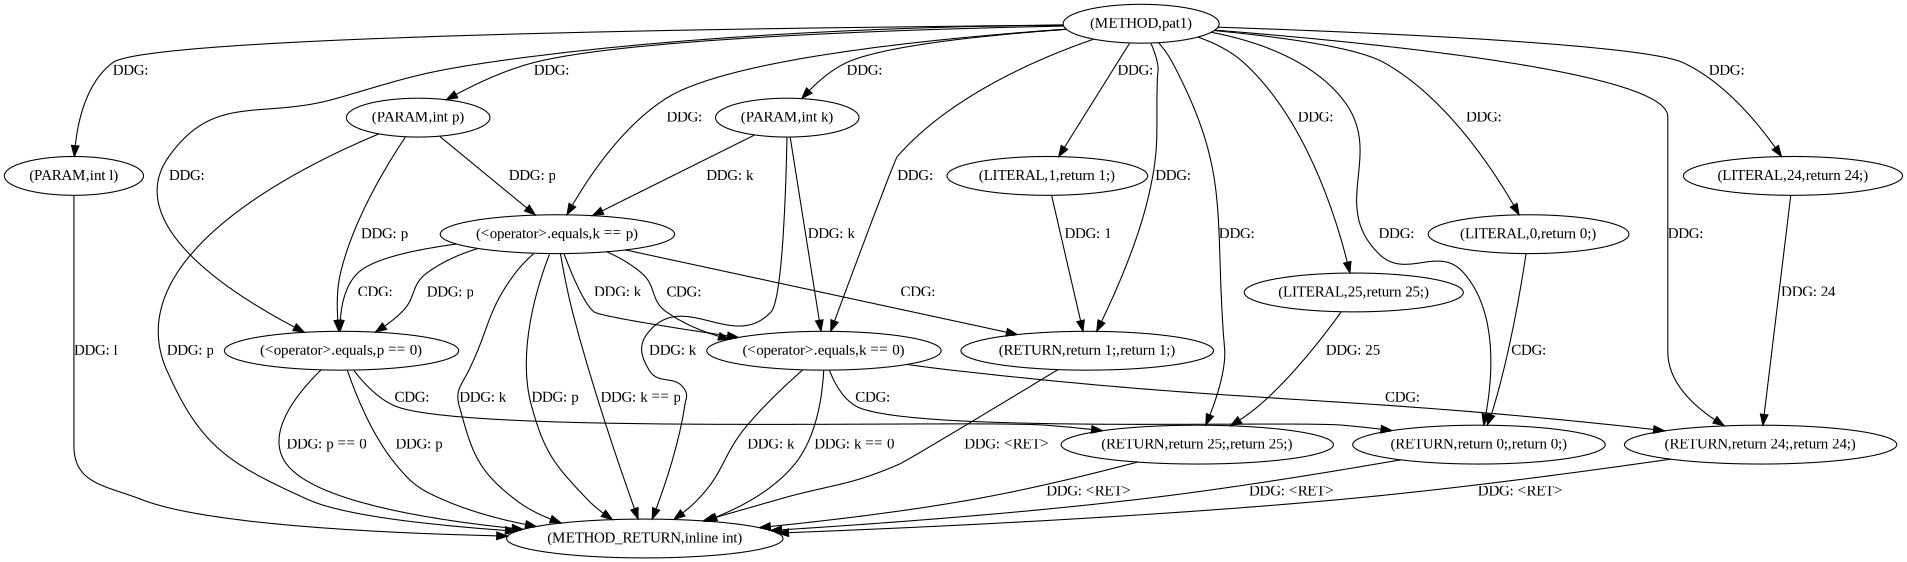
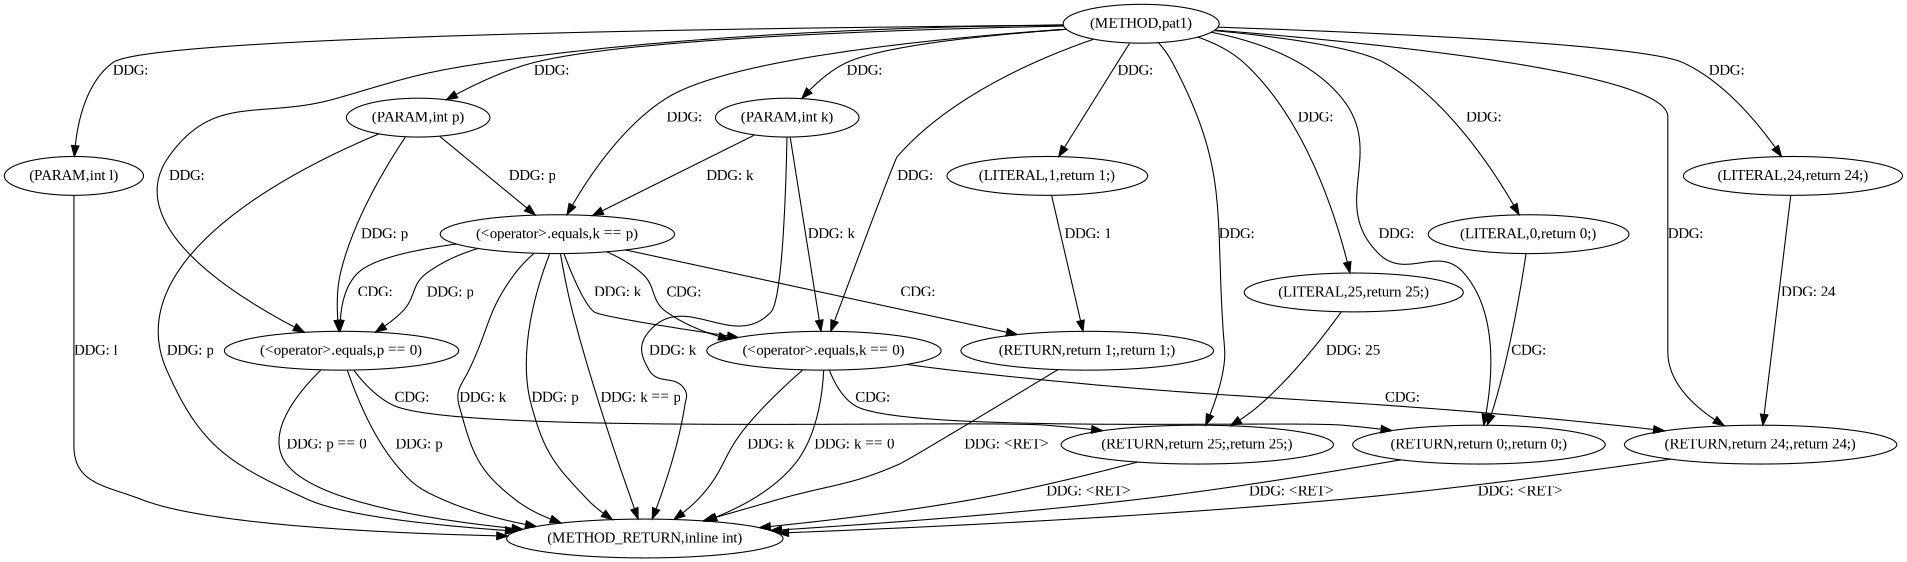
(1151, 186) -> none
